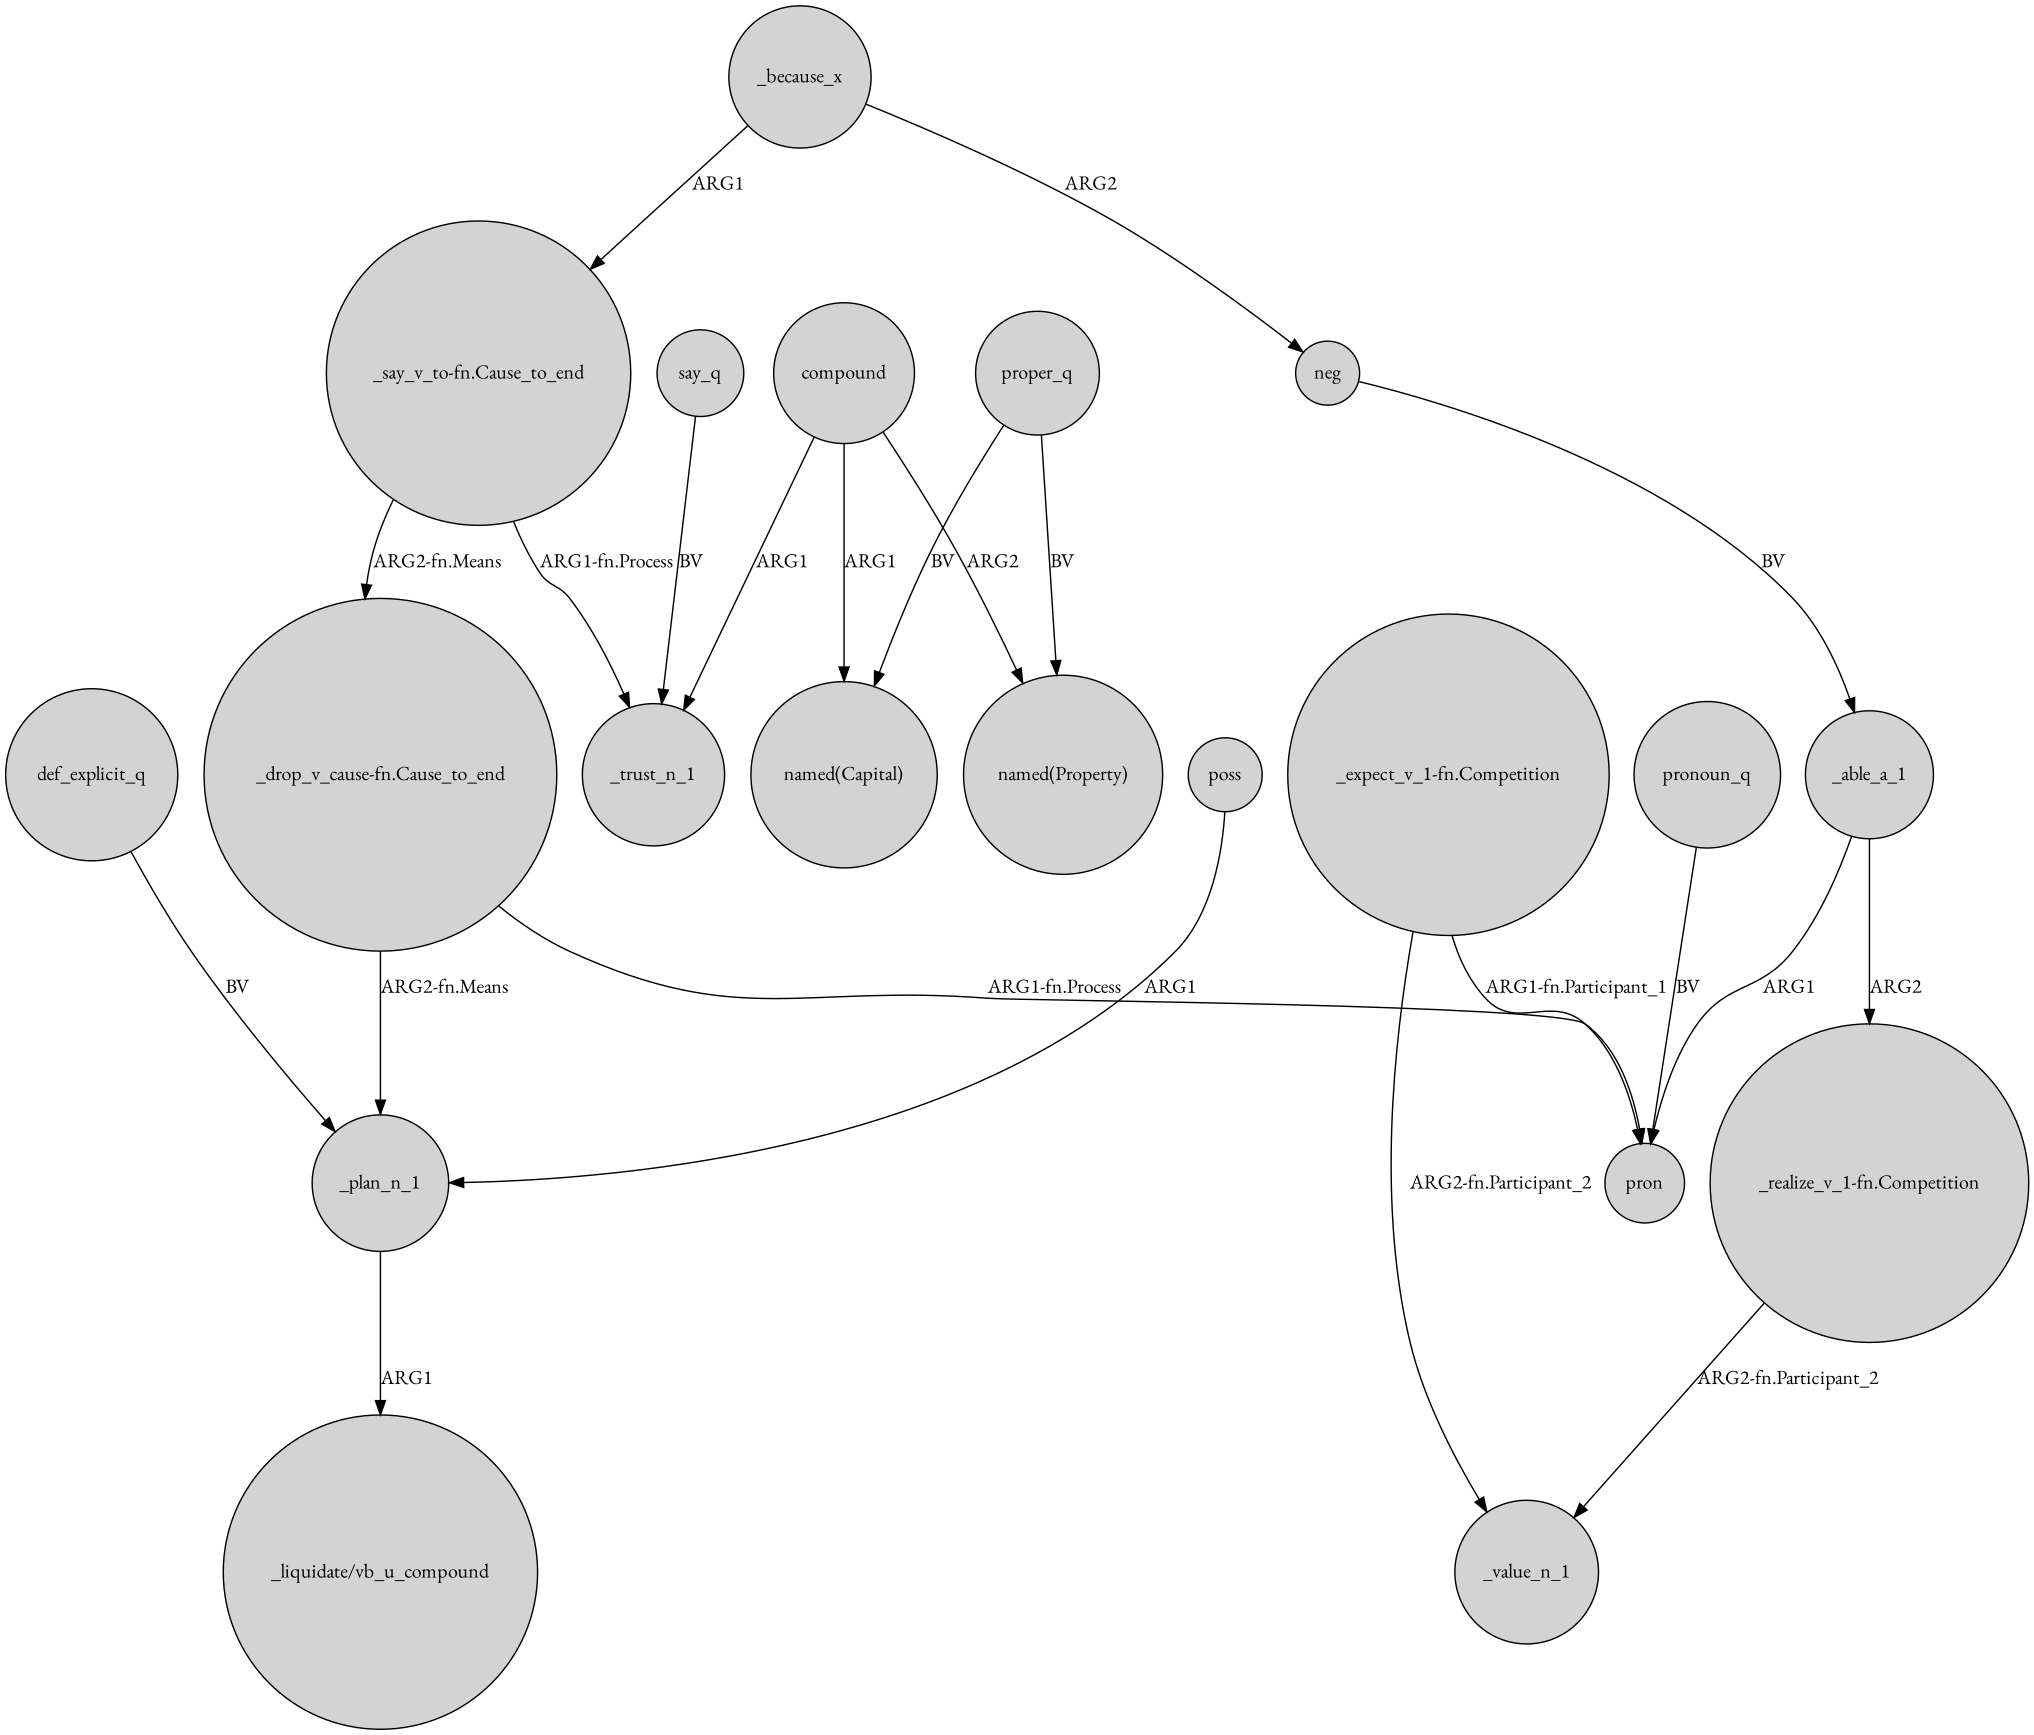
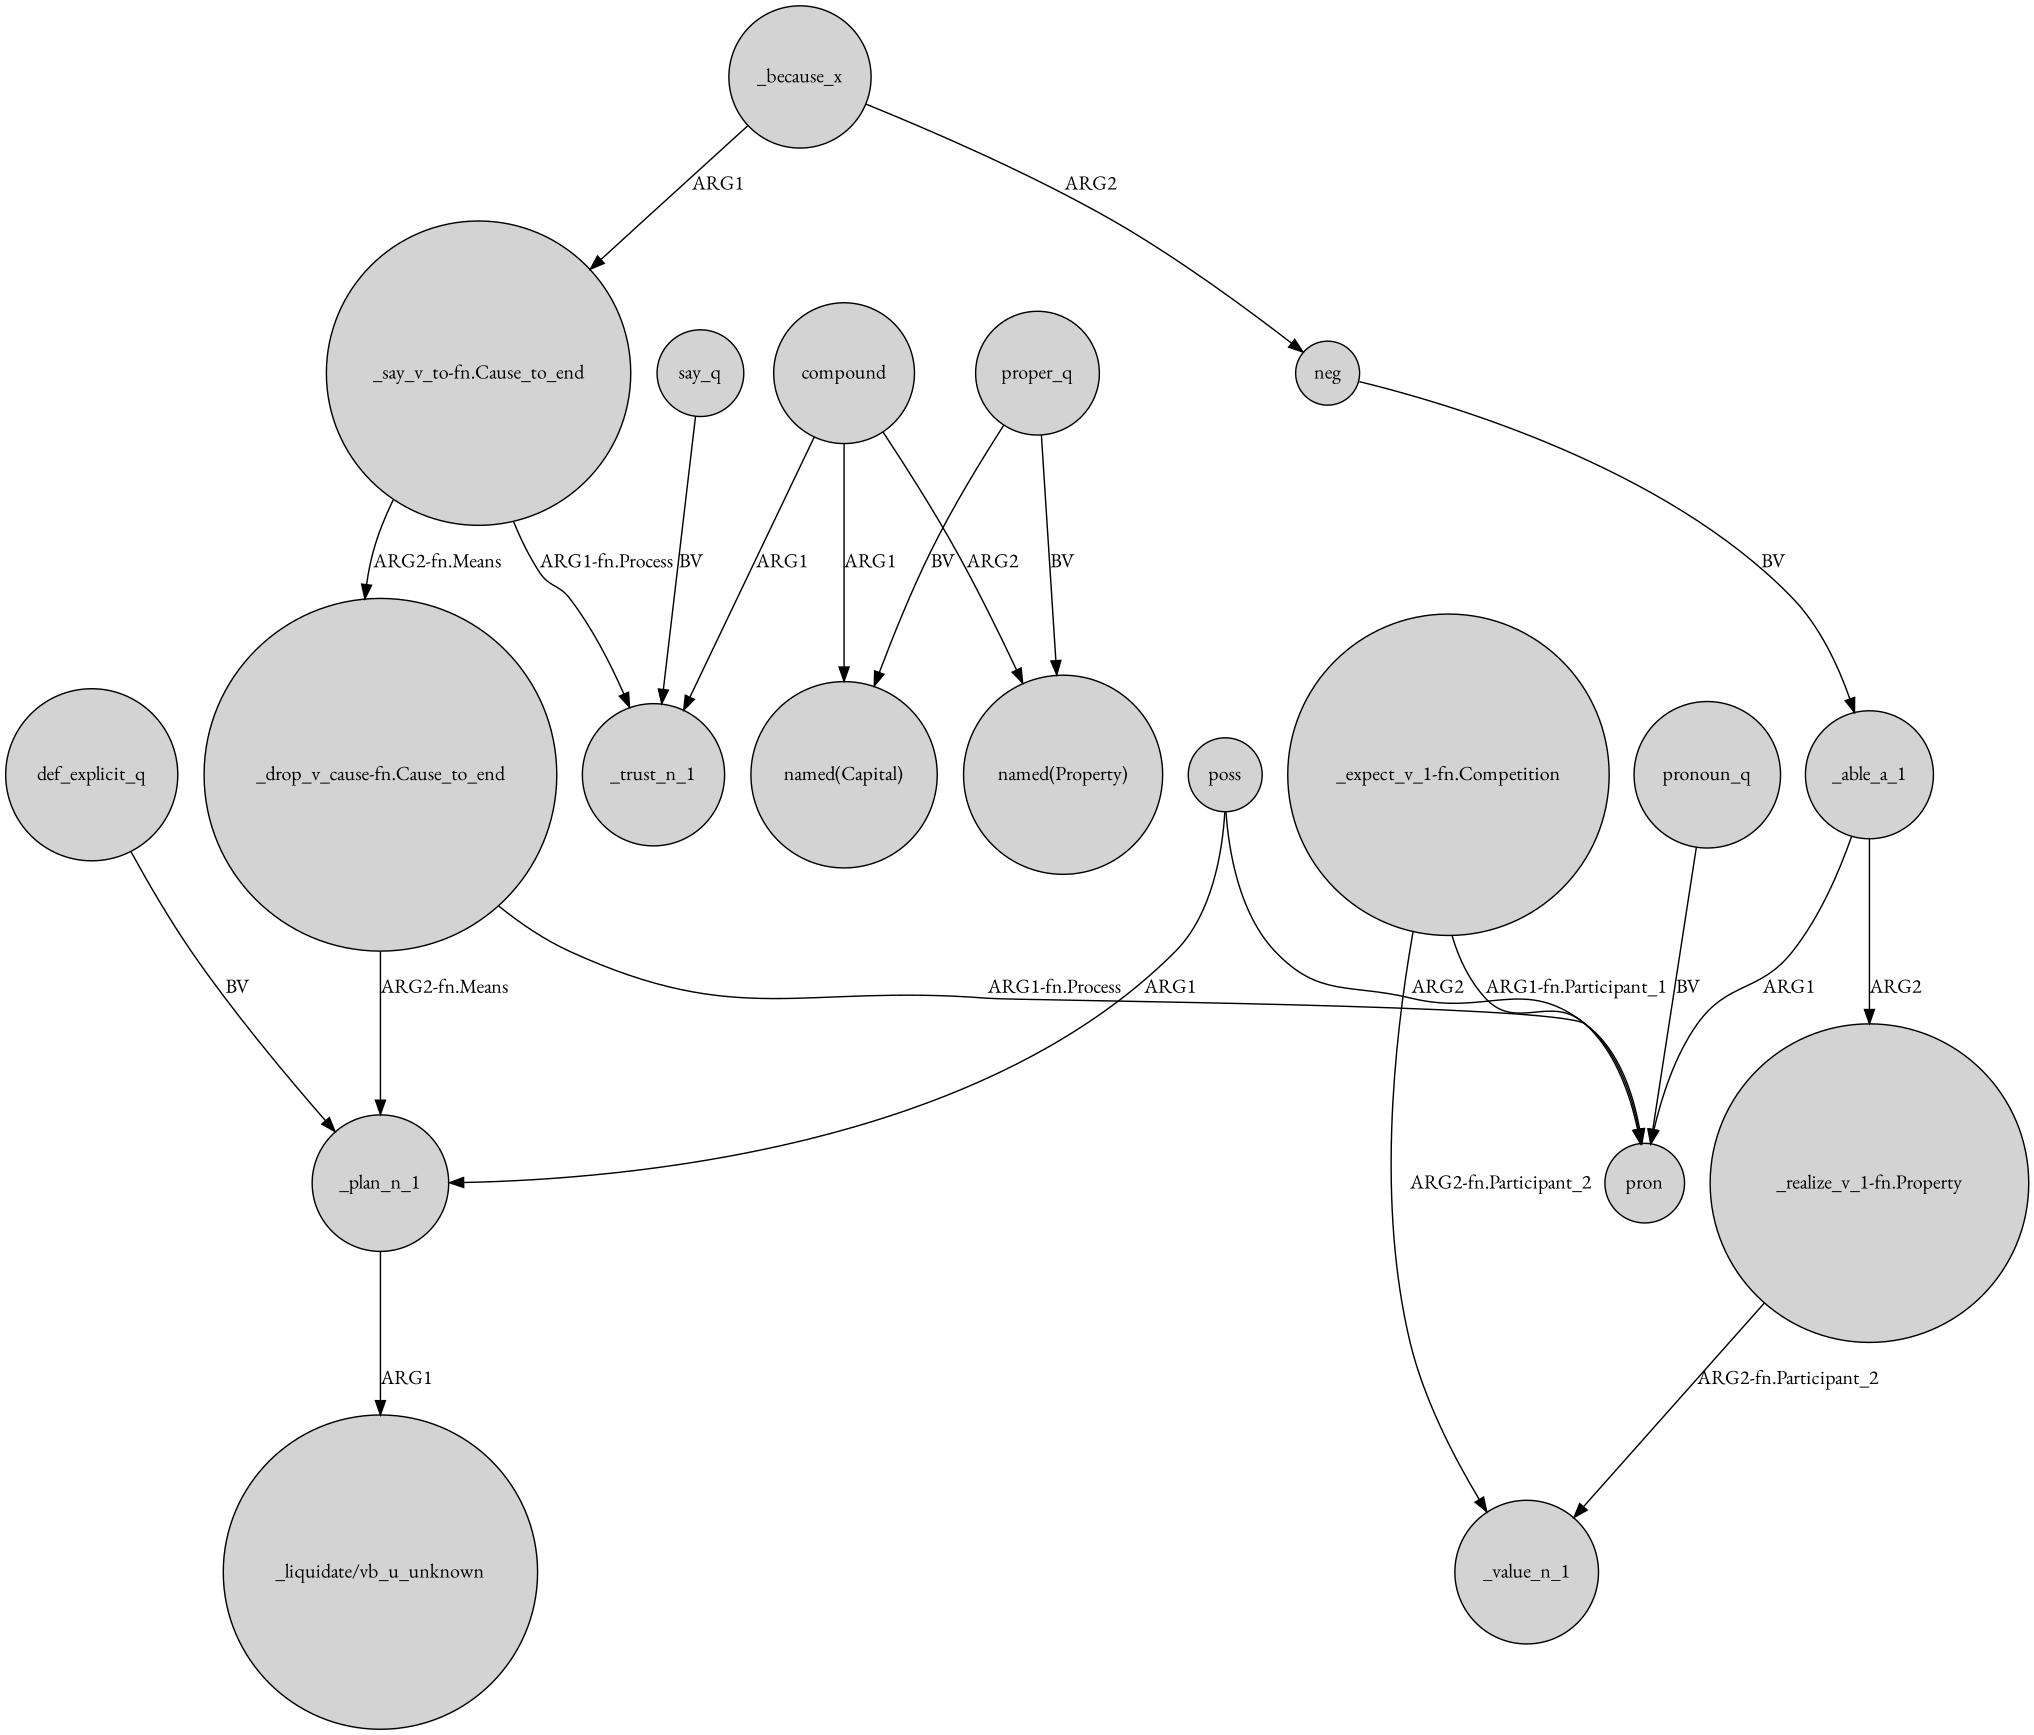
none -> (1412, 998)
(1870, 1183) -> (1870, 1183)
(380, 1572) -> (380, 1572)
